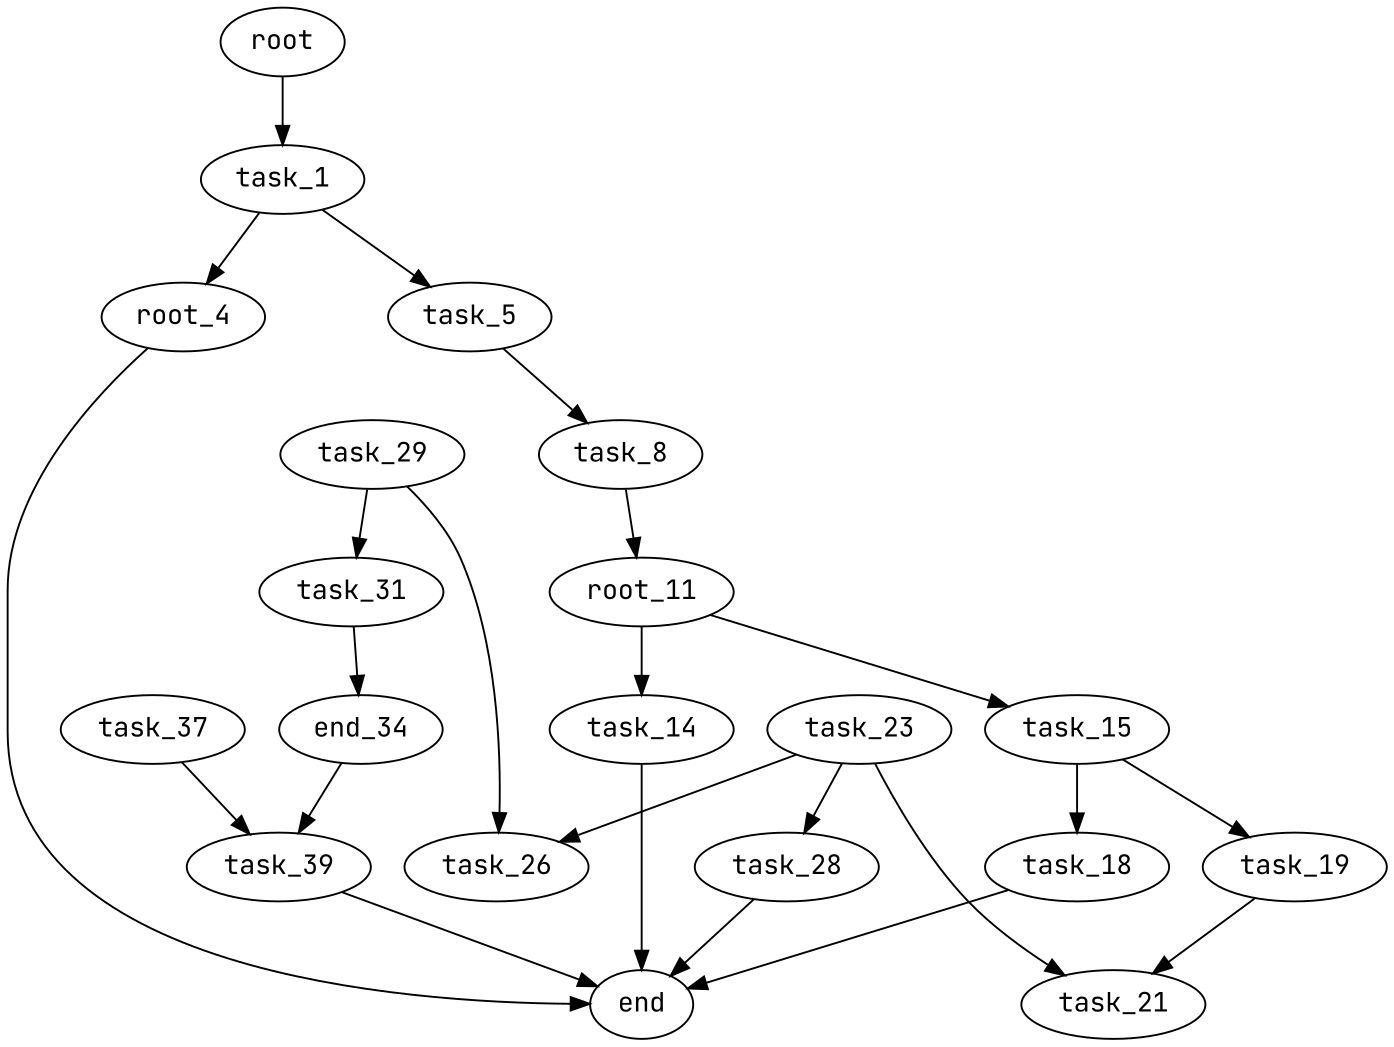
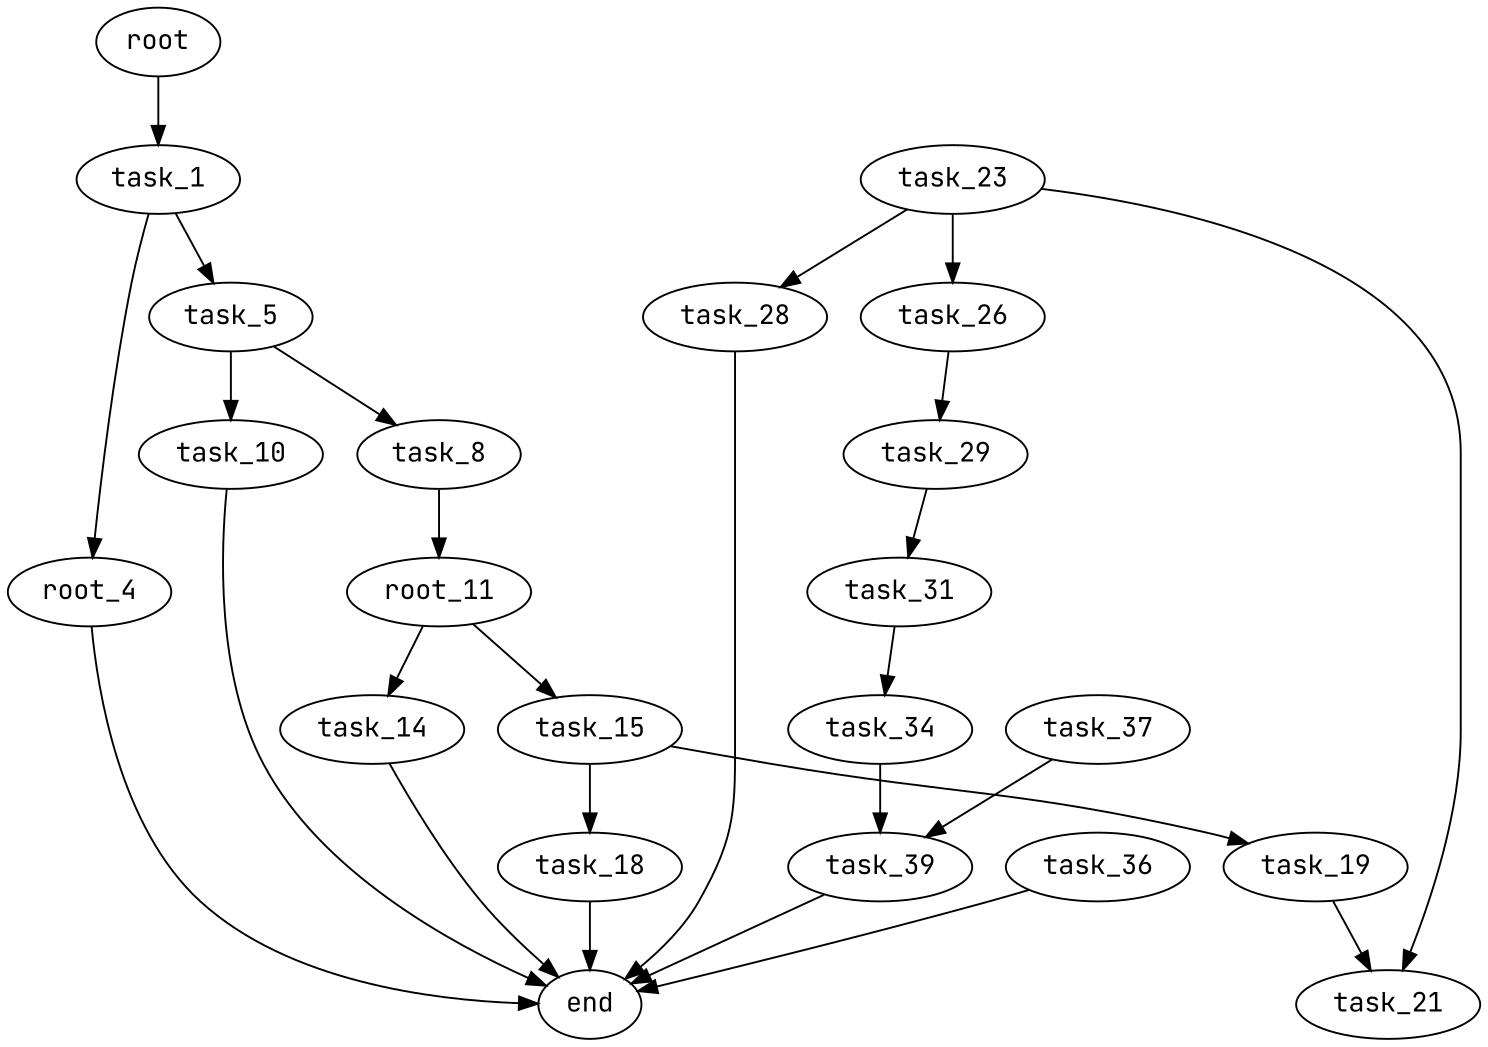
none -> (231, 455)
(485, 639) -> (945, 376)
(361, 730) -> (880, 730)
none -> (1098, 867)
